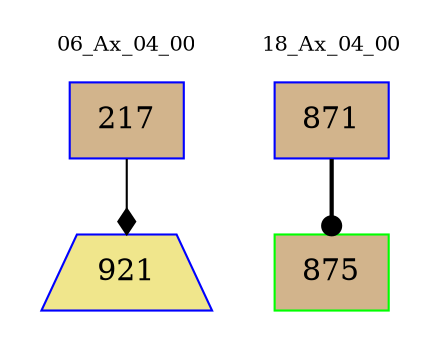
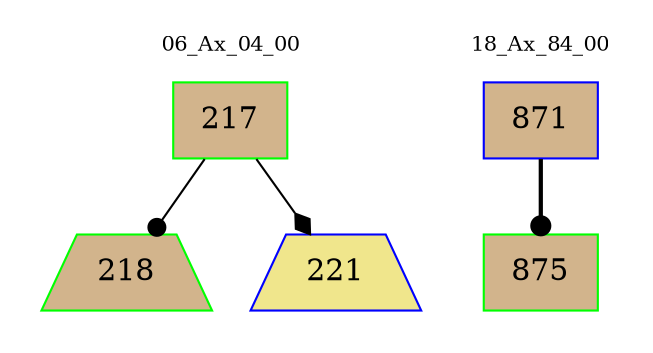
(332, 45) -> (541, 45)
(127, 120) -> (230, 120)
(127, 273) -> (336, 273)
none -> (127, 273)
